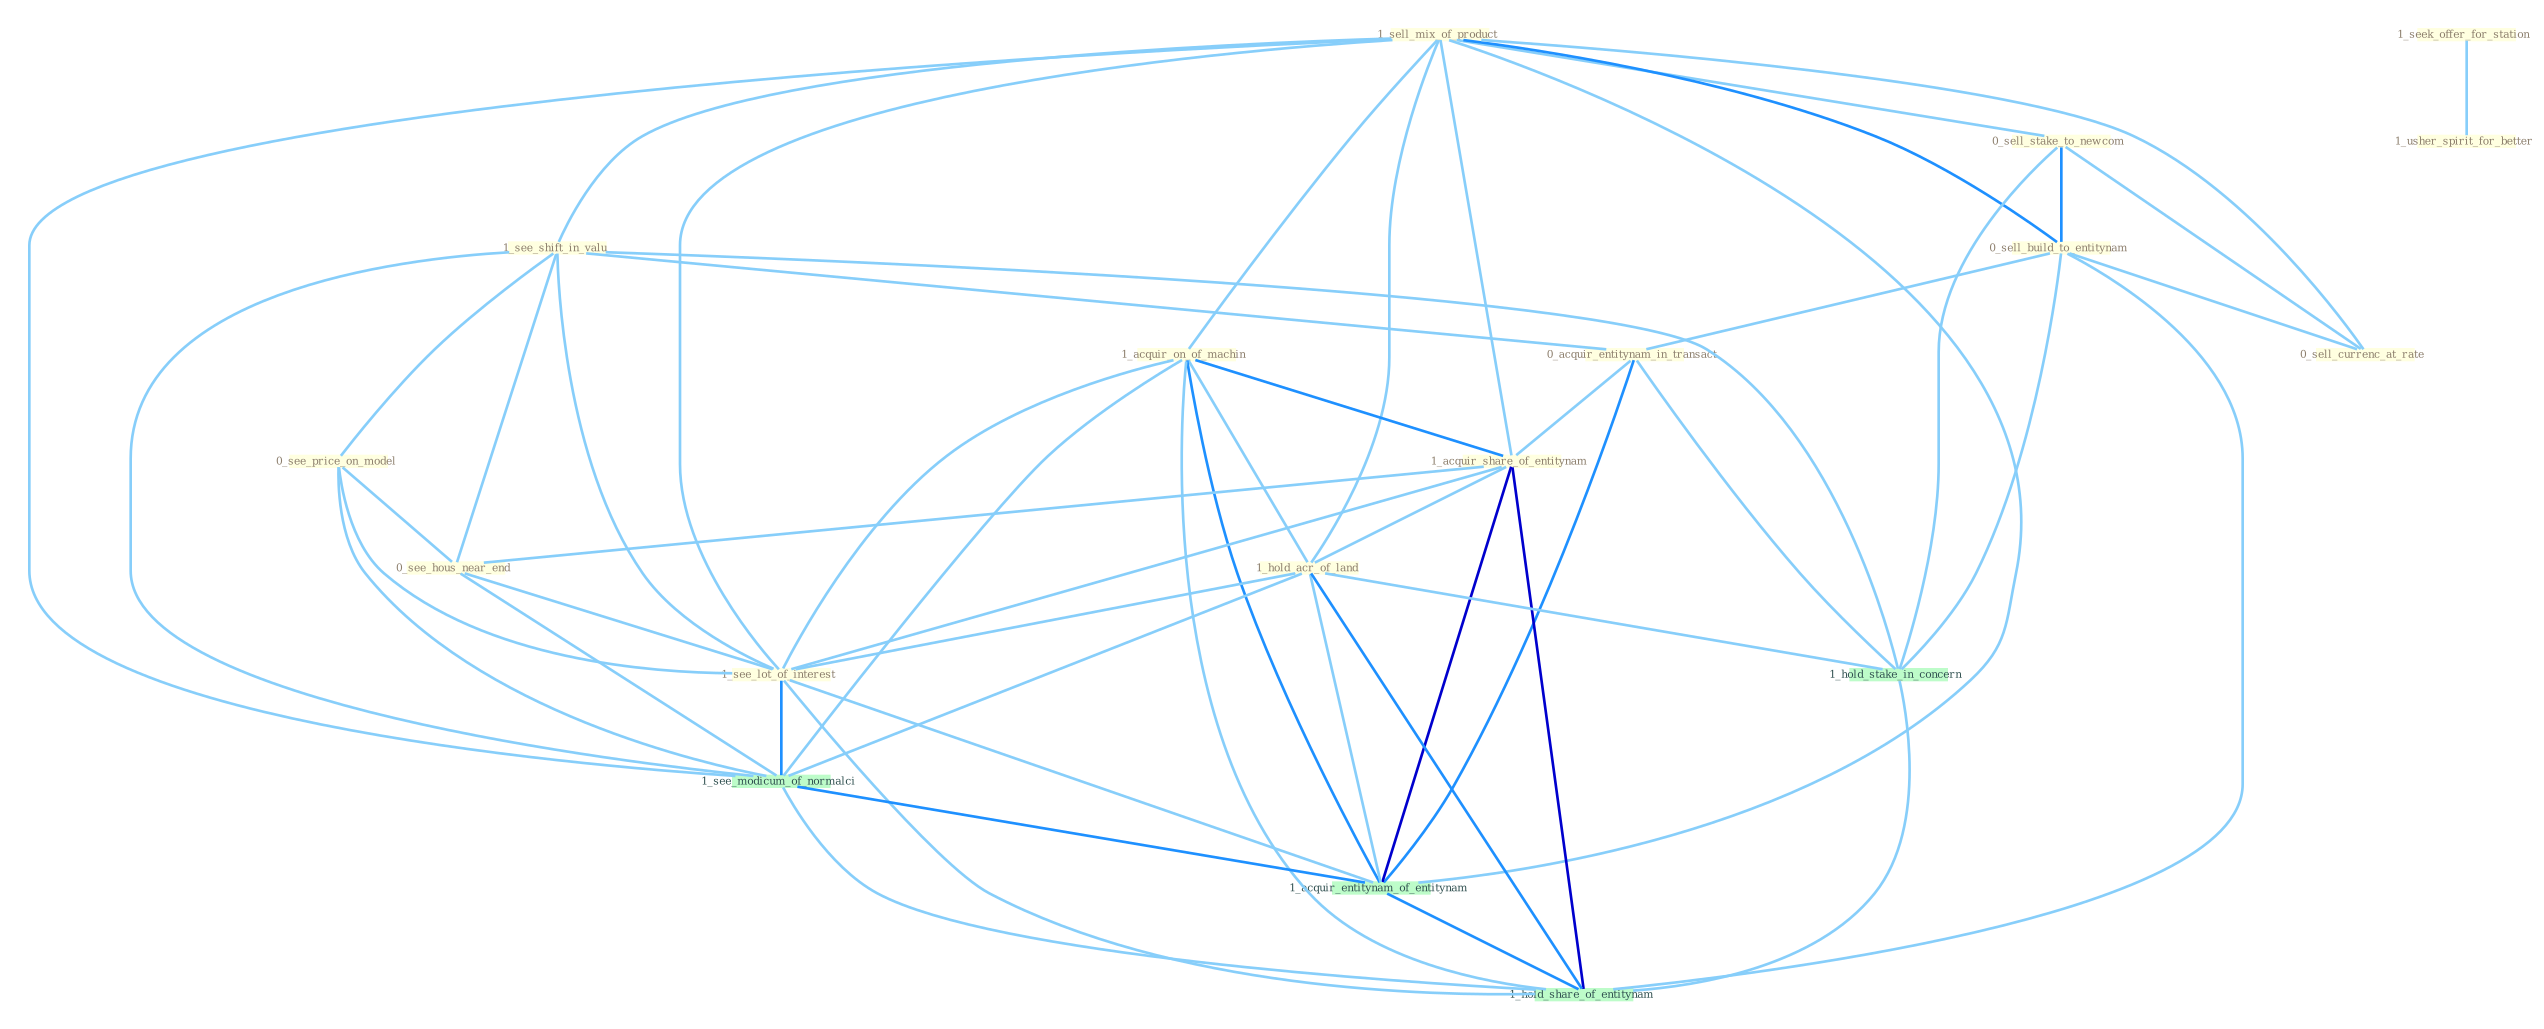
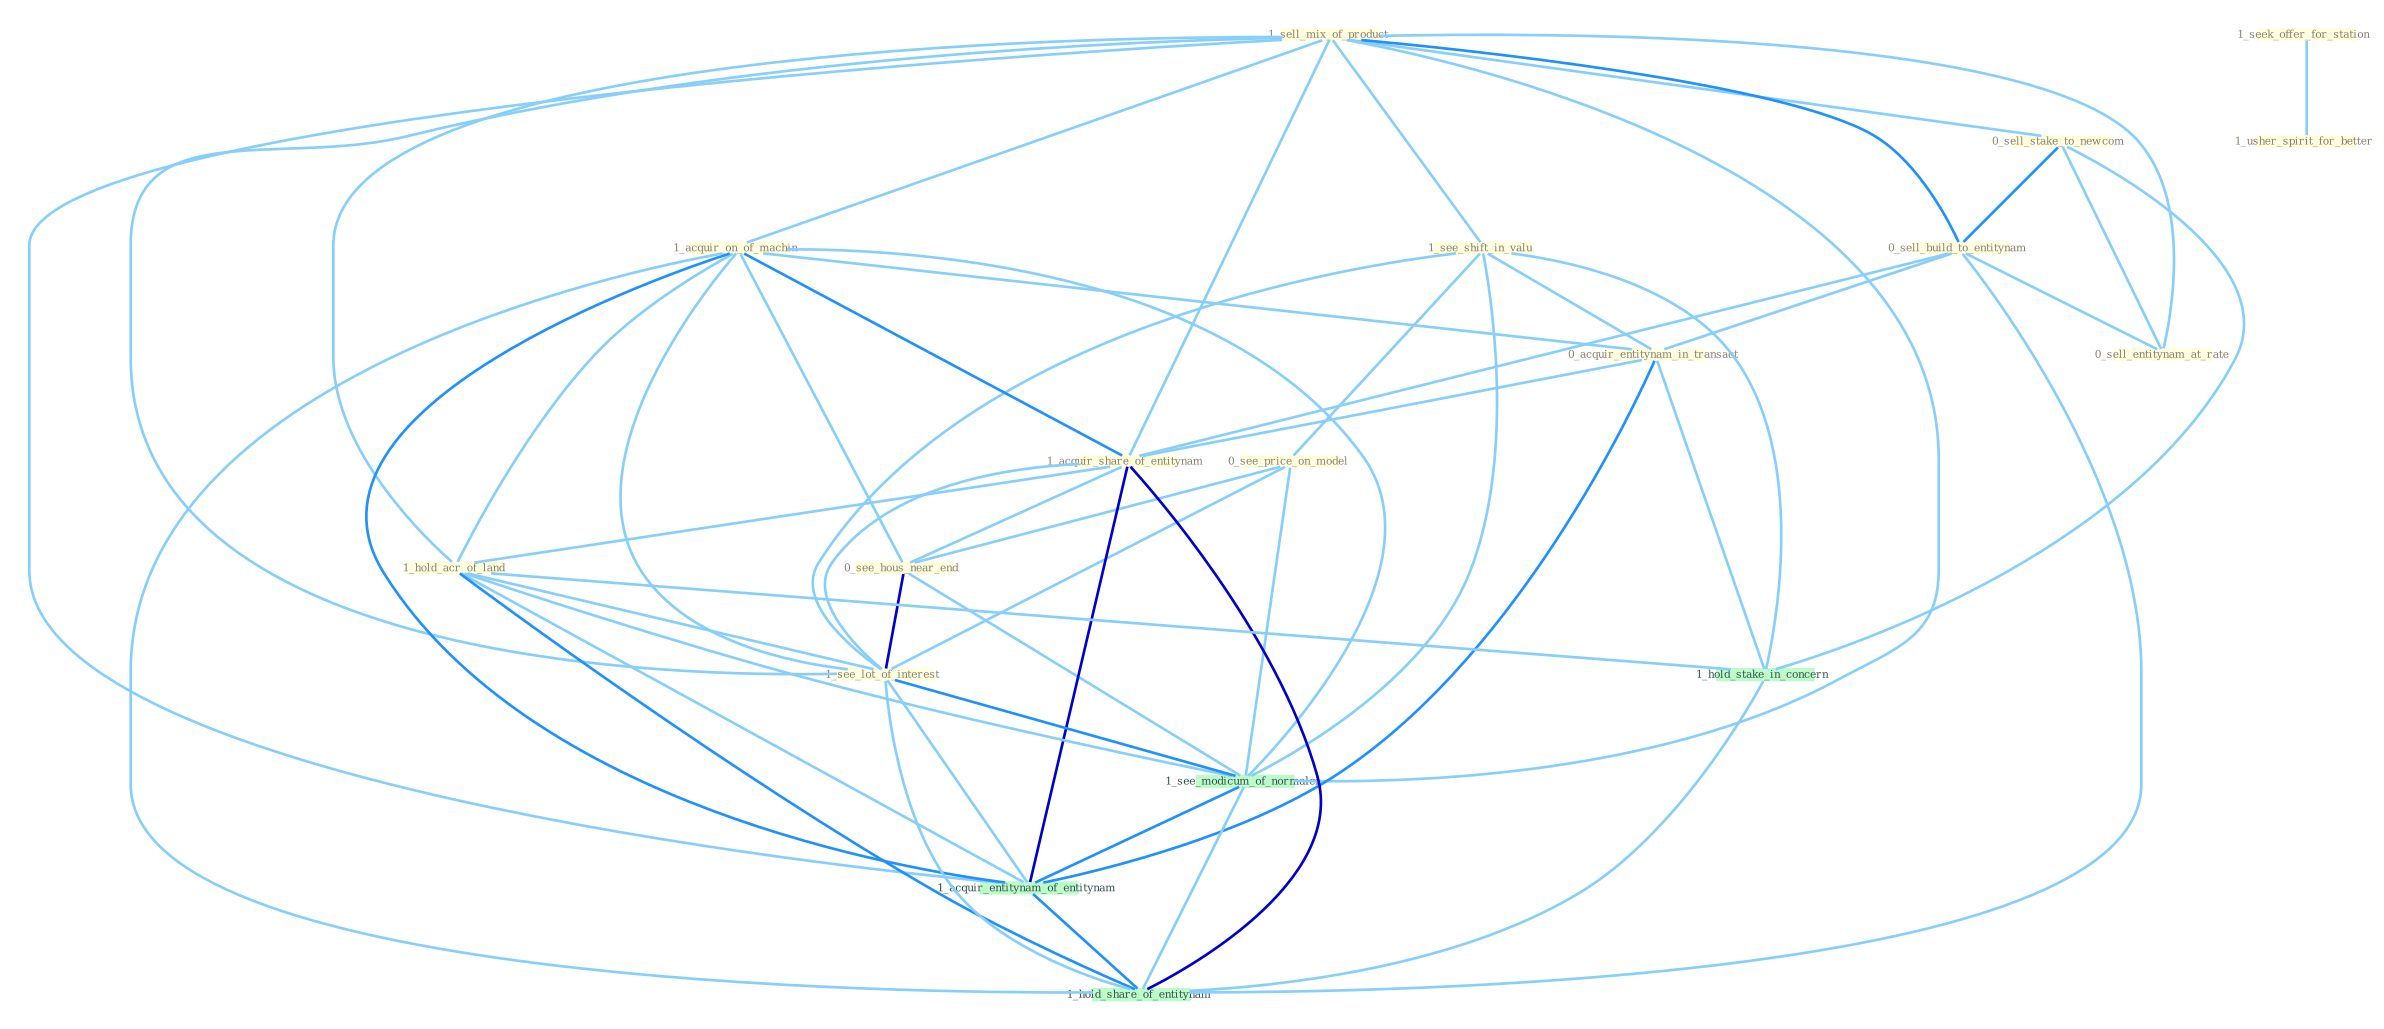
none -> (1176, 299)
(2365, 355) -> (2163, 355)
(507, 408) -> (821, 408)
(2024, 443) -> (1524, 360)
(619, 621) -> (895, 621)
